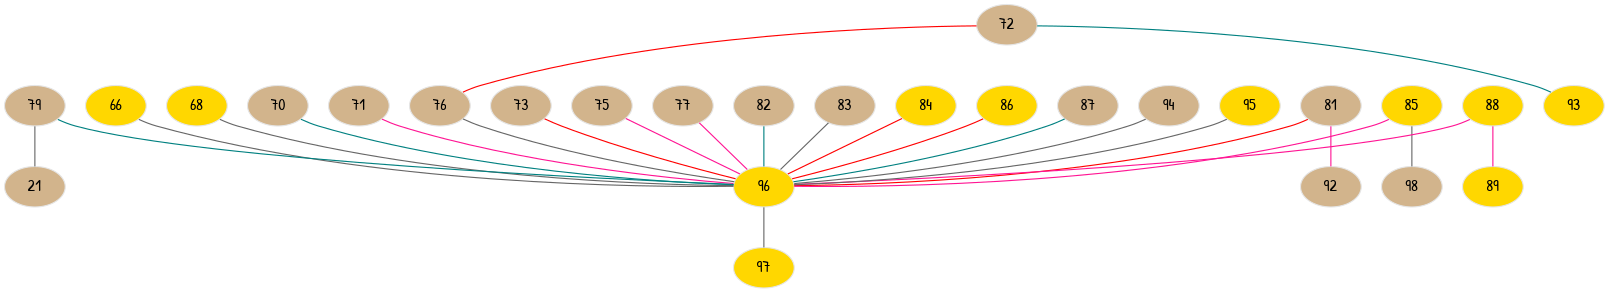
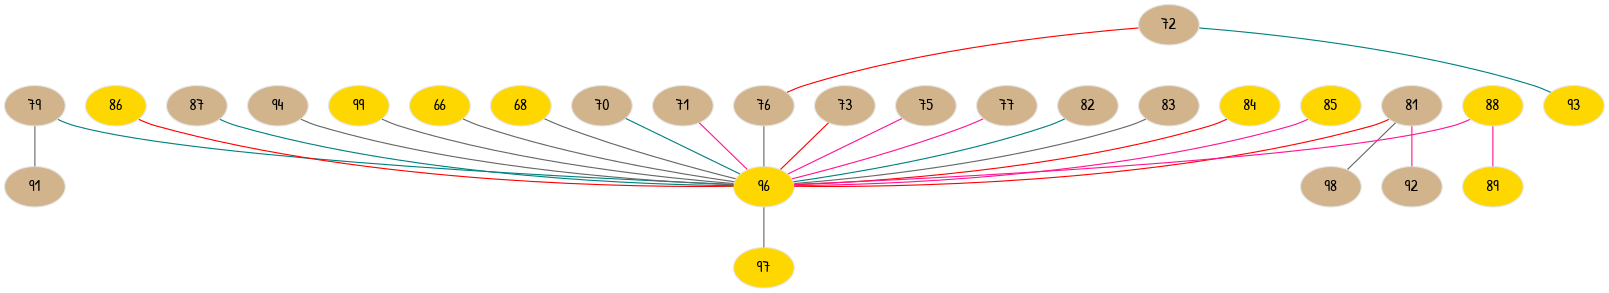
(1250, 106) -> (359, 106)
(1412, 146) -> (1369, 148)
(35, 187) -> (35, 187)
